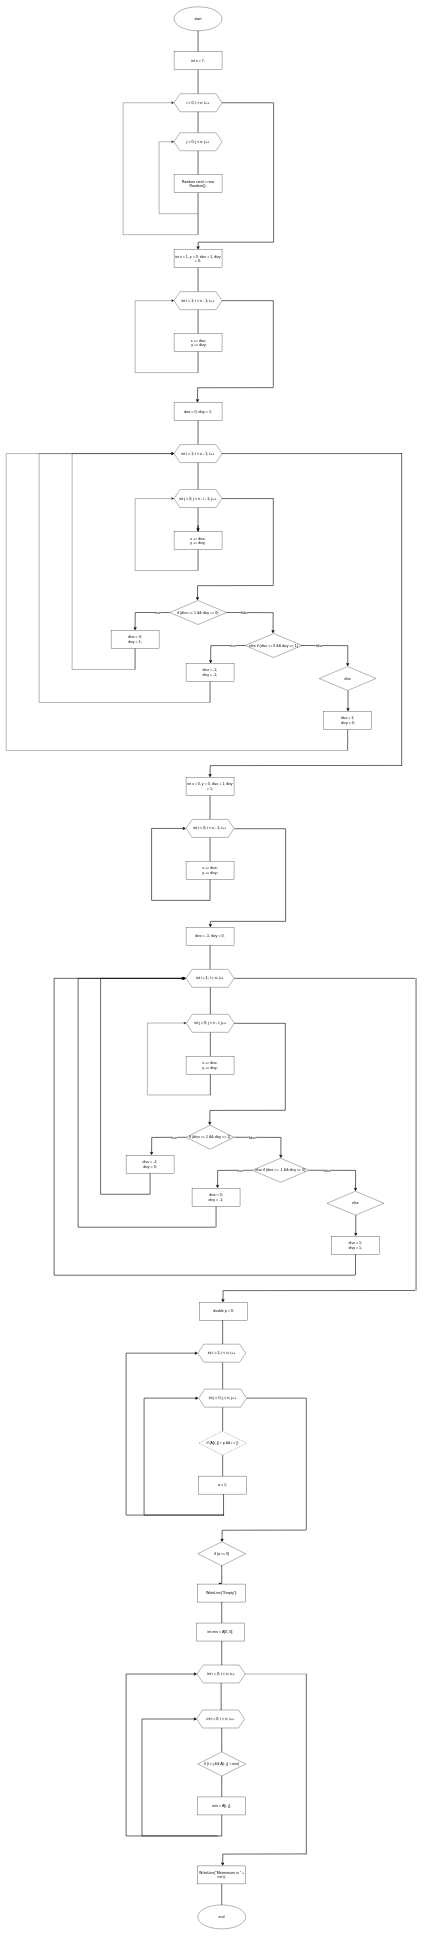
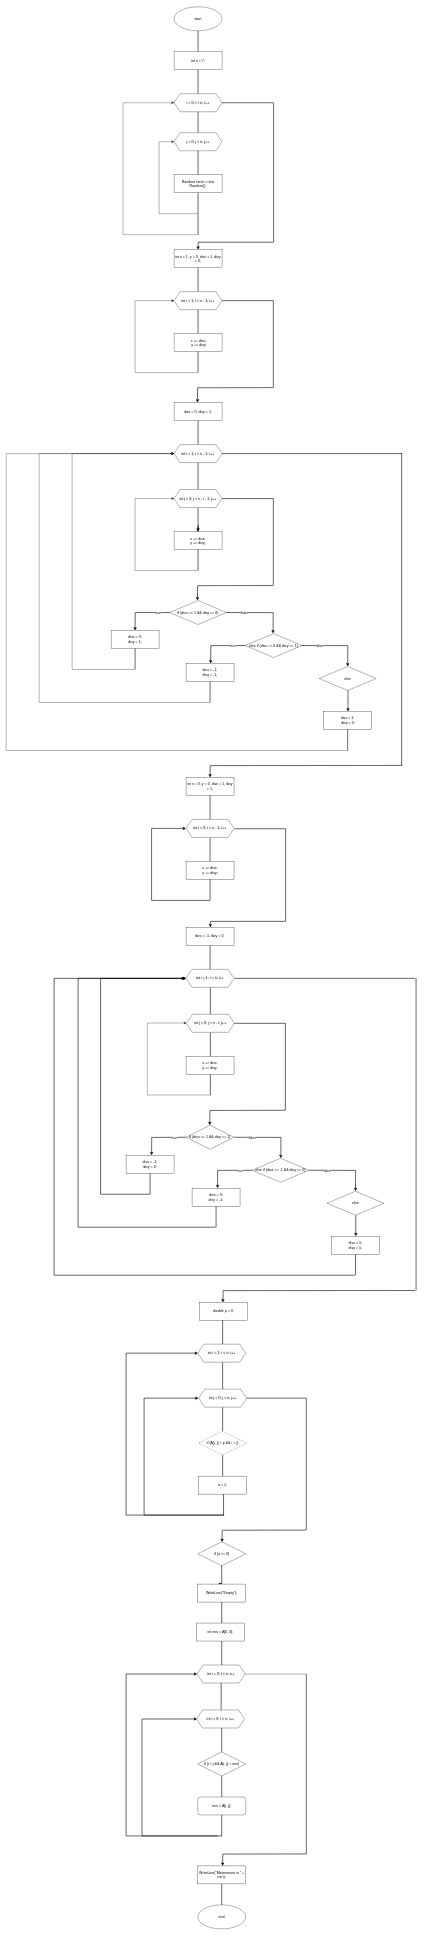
(222, 1806) -> (222, 1806)
